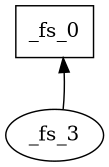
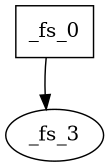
(64, 91) -> (45, 76)
